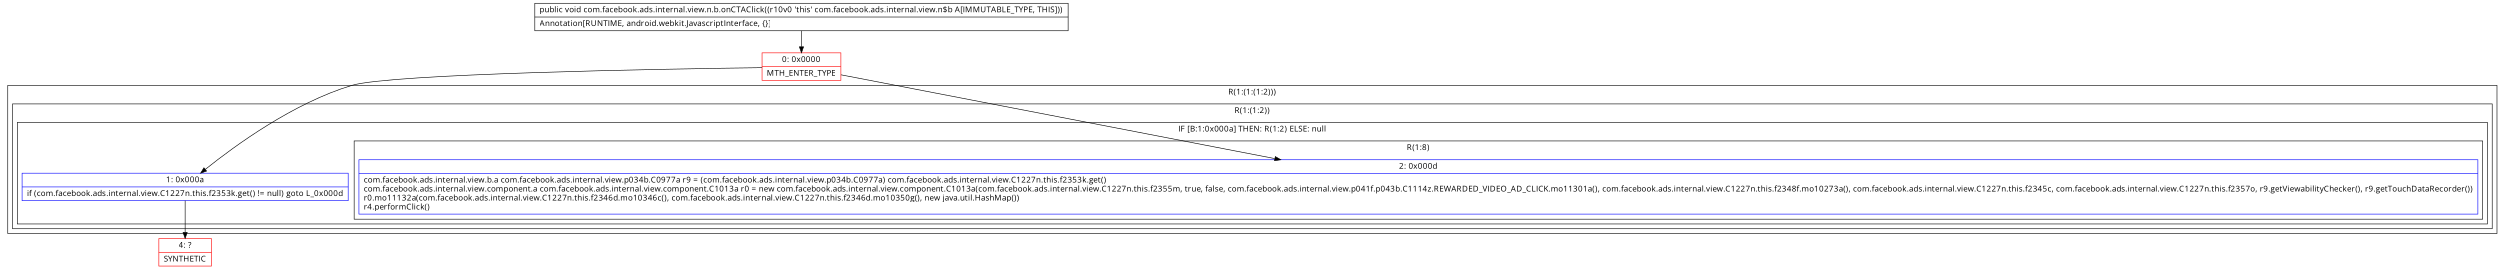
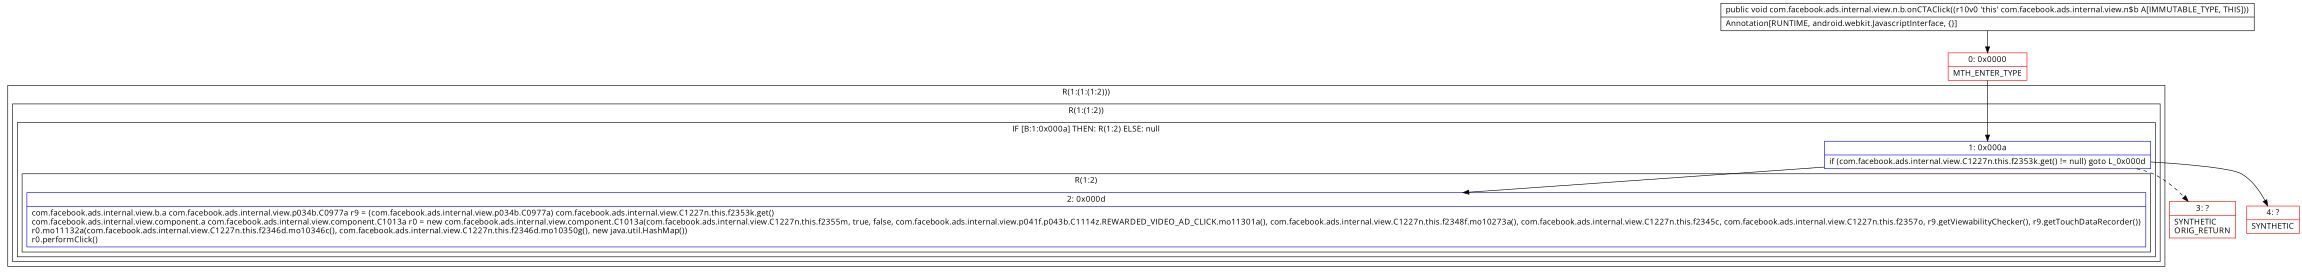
(1058, 117) -> (1647, 180)
(1418, 148) -> (1086, 181)
(397, 207) -> (65, 240)
none -> (2203, 220)
